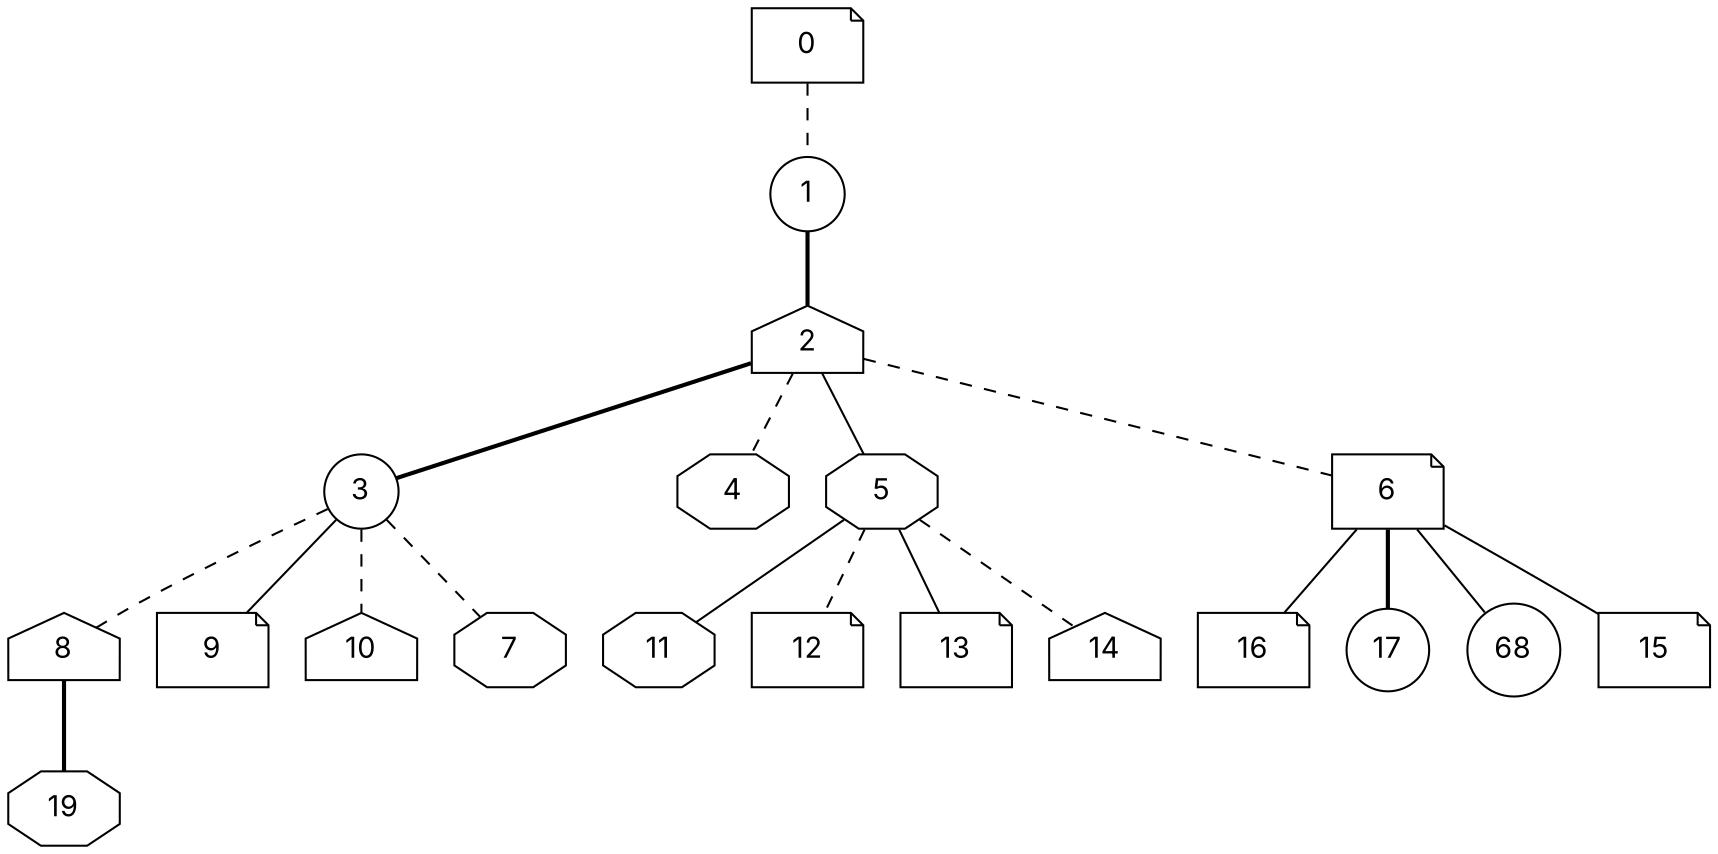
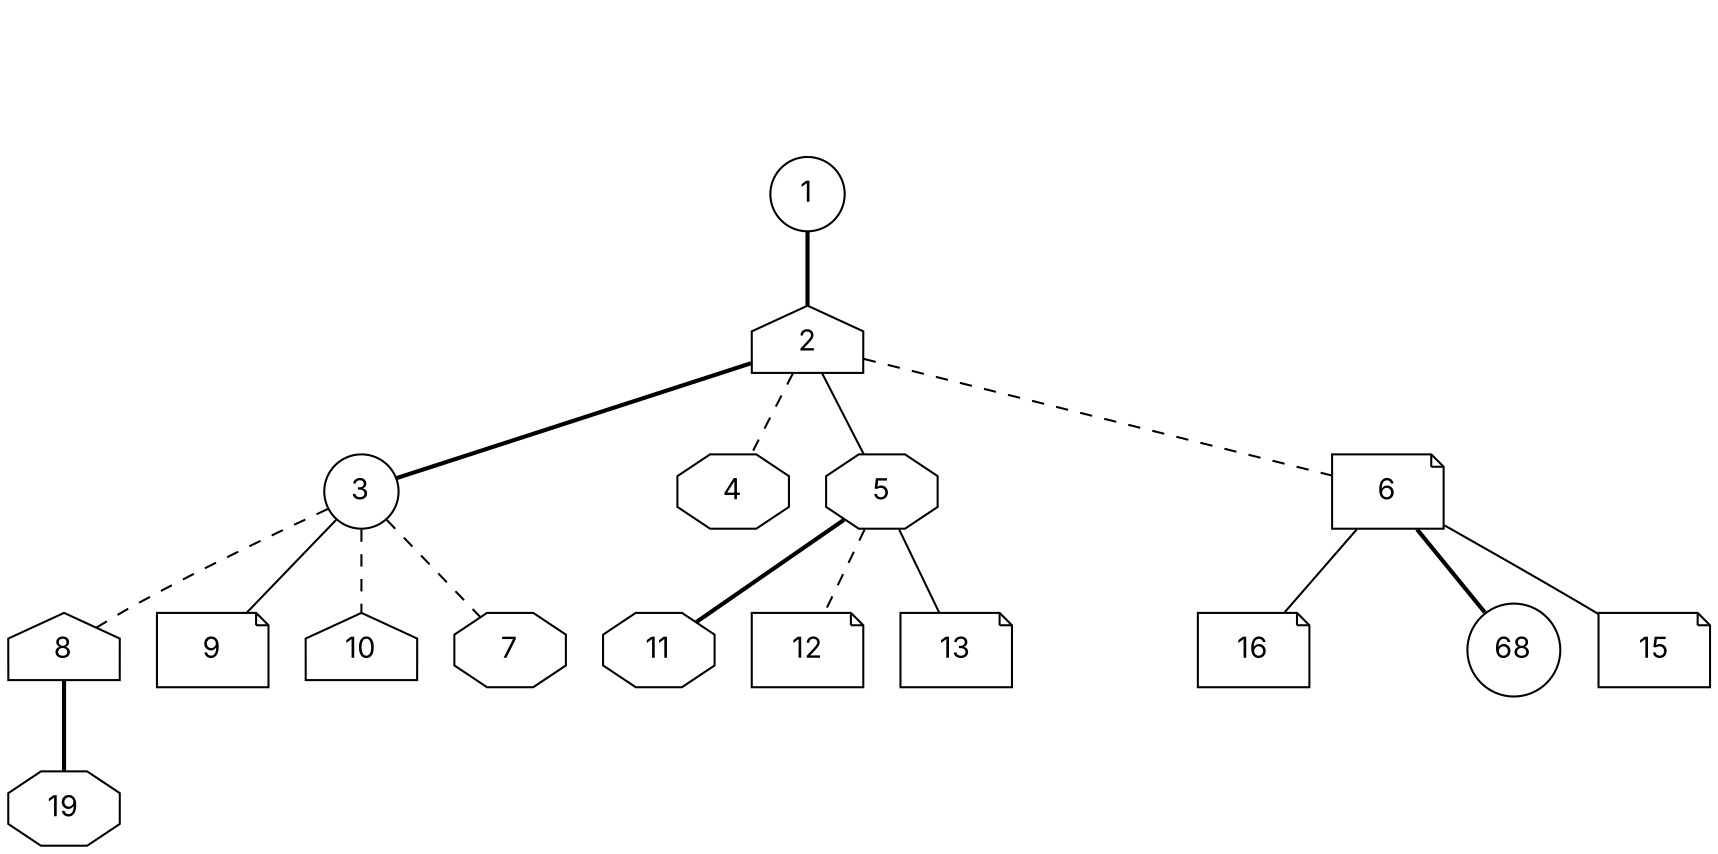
(808, 45) -> none
(770, 571) -> (770, 571)
(1451, 571) -> (1451, 571)
(1105, 650) -> none
(1388, 650) -> none
